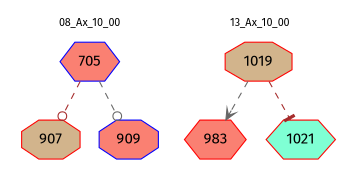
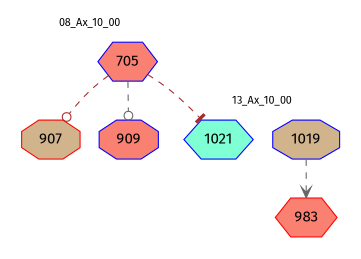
(259, 62) -> (306, 140)
(278, 98) -> (183, 101)
(301, 140) -> (219, 140)
